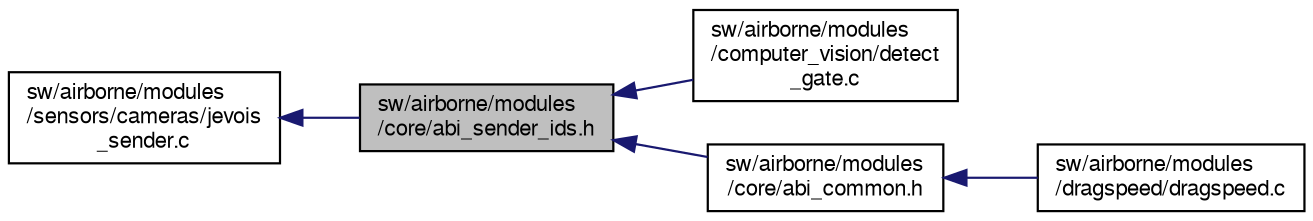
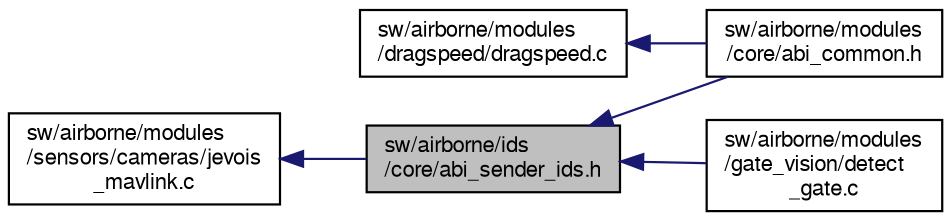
(826, 56) -> (824, 166)
(144, 118) -> (144, 159)
(487, 118) -> (493, 159)
(1002, 178) -> (678, 43)
